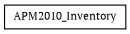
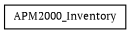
(65, 17) -> (65, 17)
